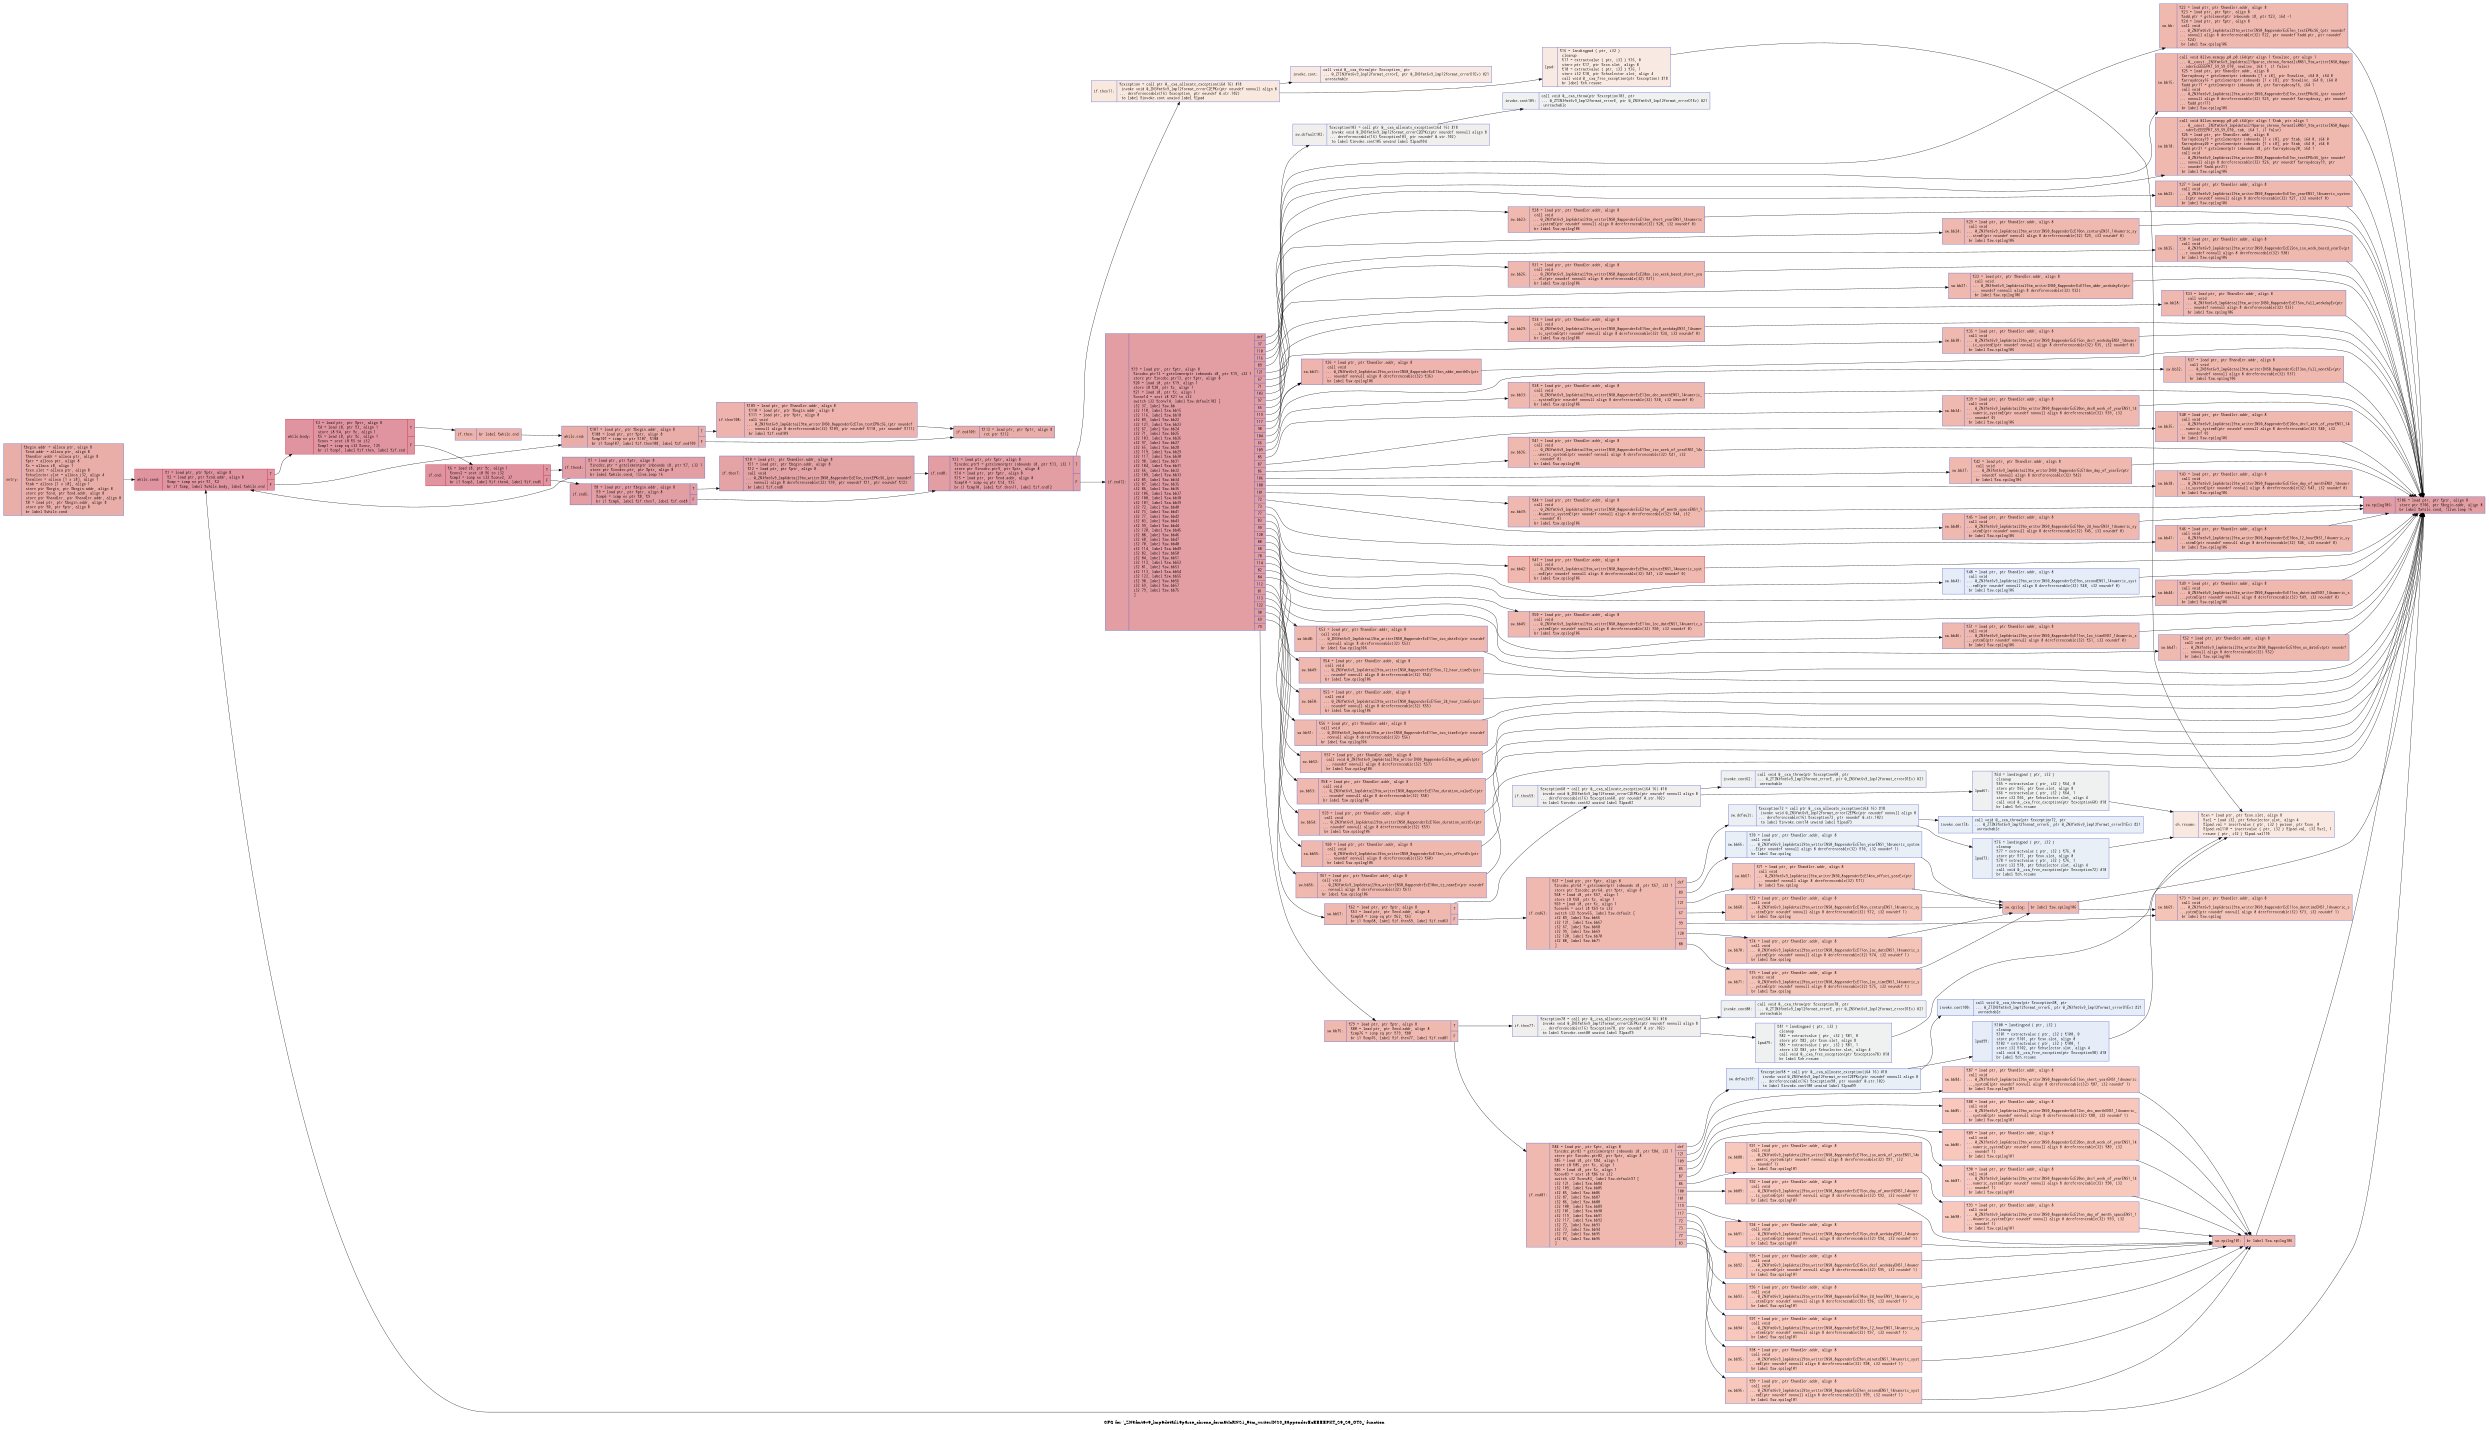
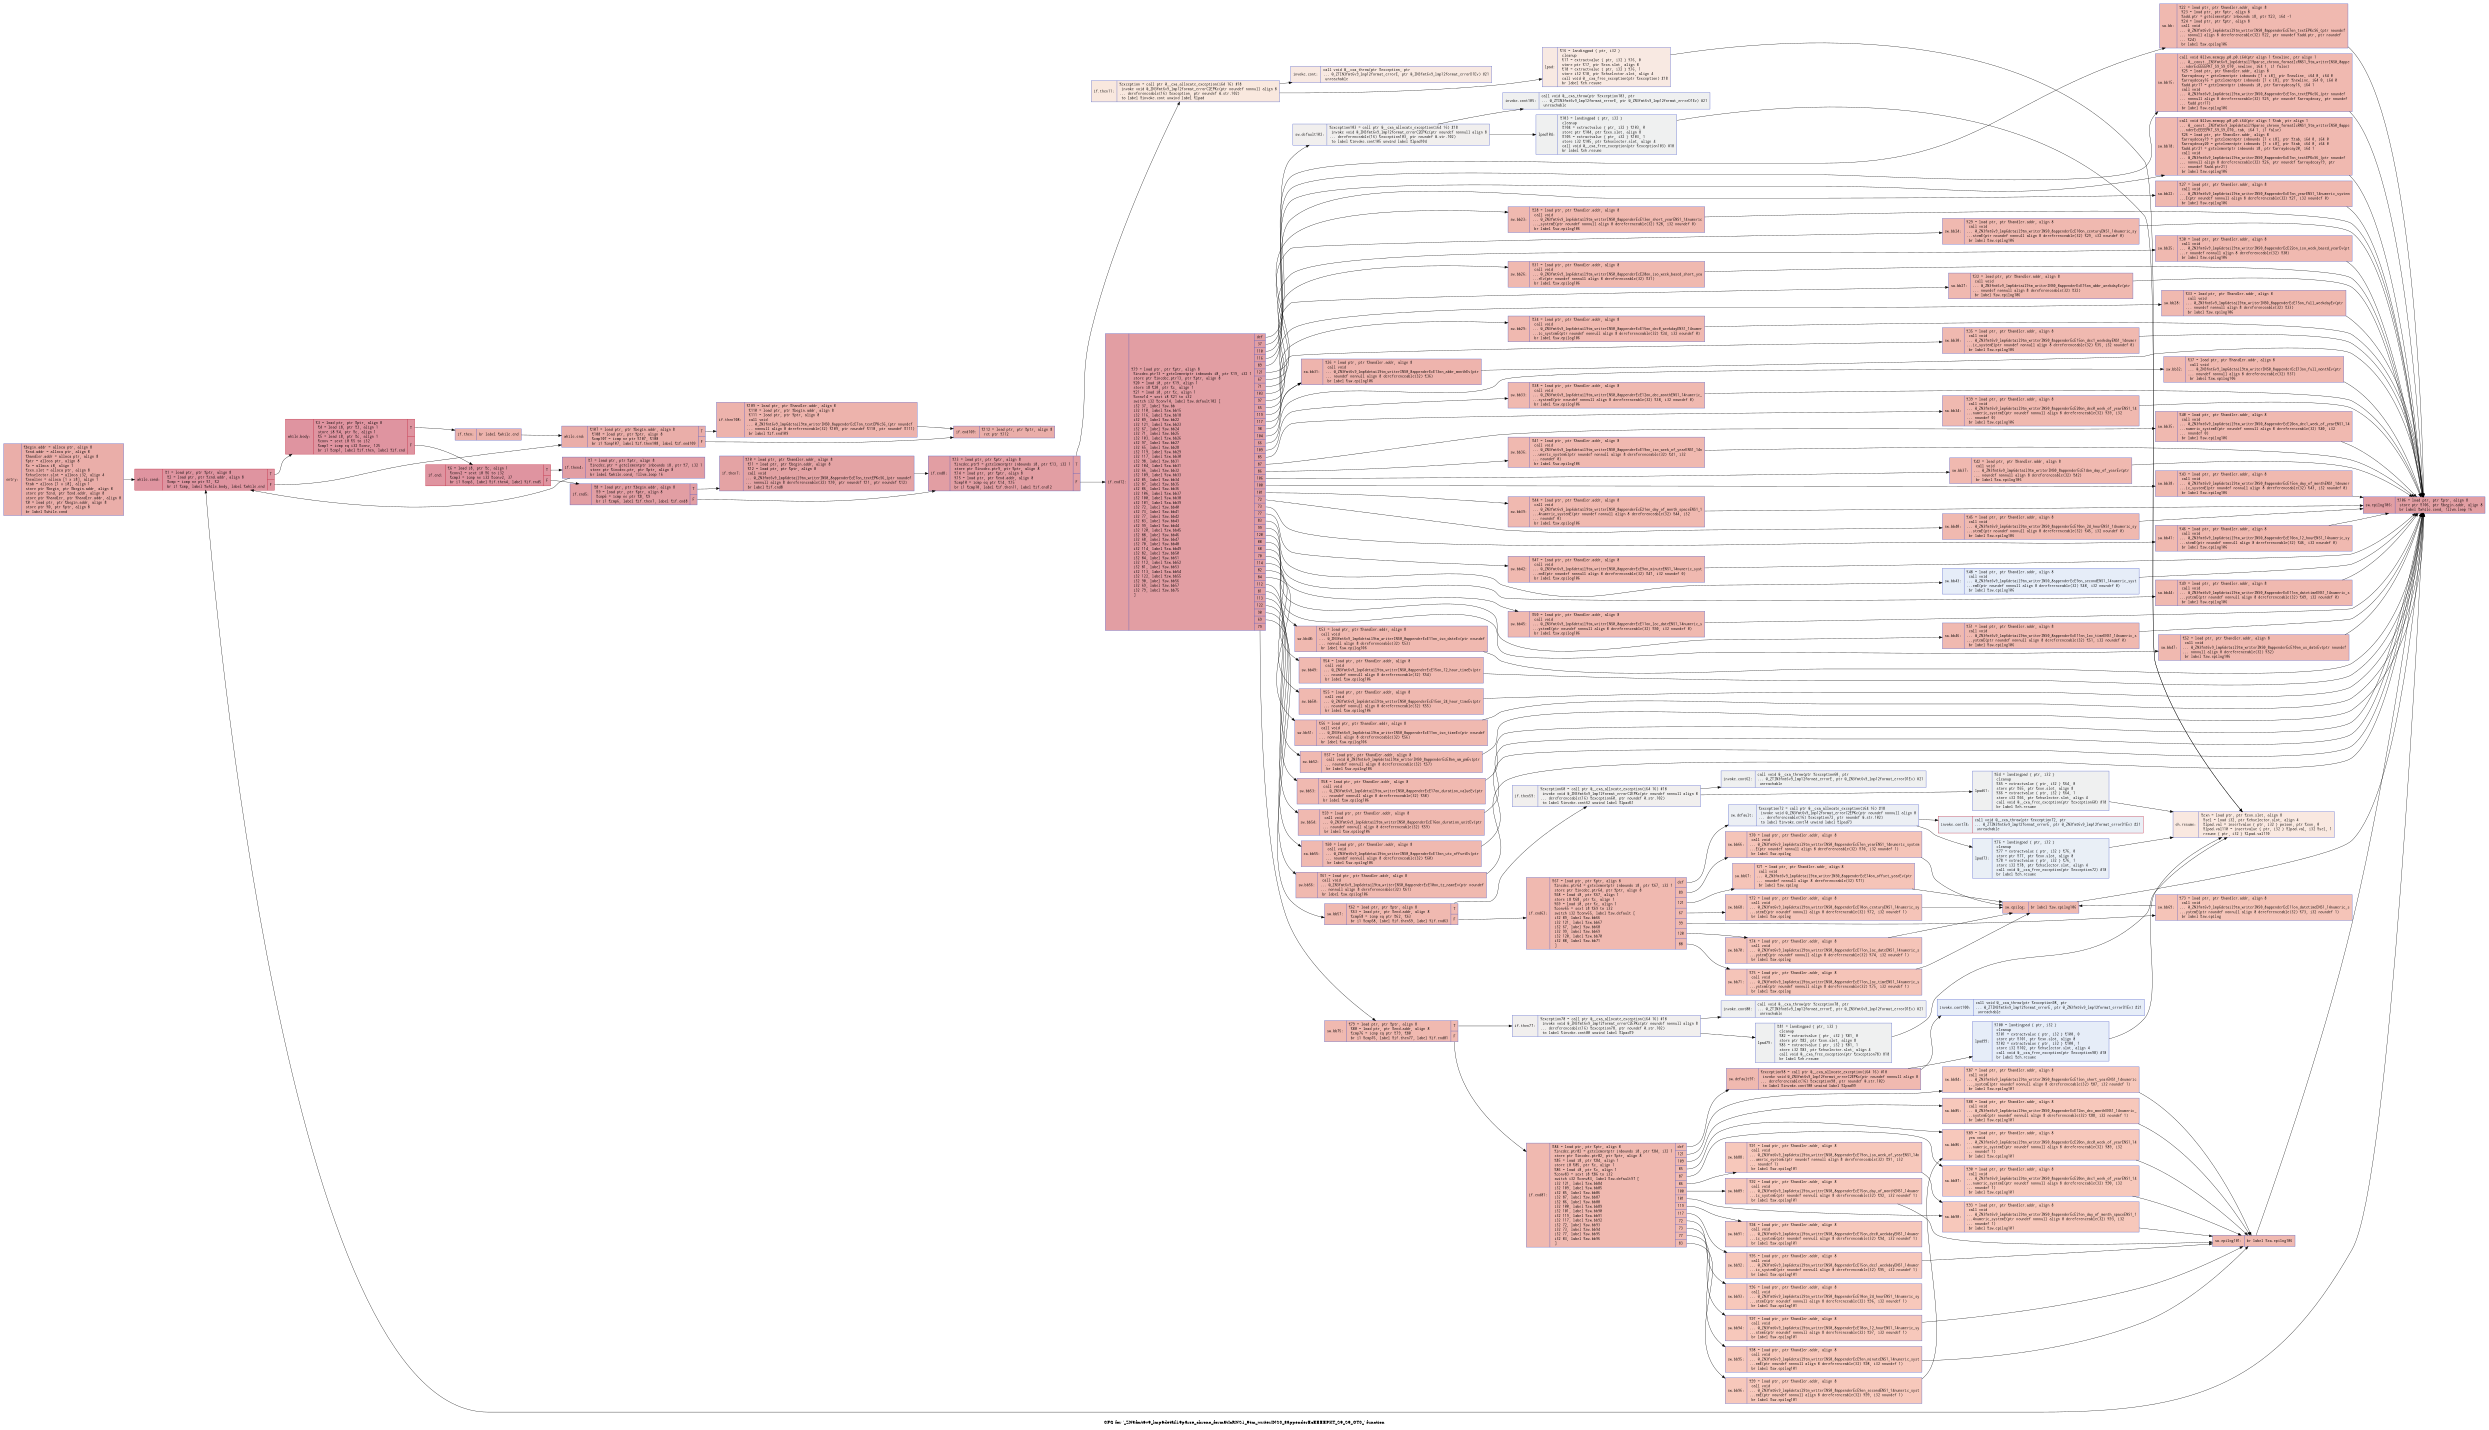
none -> (1606, 135)
(1606, 569) -> (1606, 569)
(2041, 825) -> (2041, 825)
(1824, 845) -> (1824, 845)
(2116, 909) -> (2119, 905)
(1762, 977) -> (1760, 977)
(1824, 1079) -> (1824, 1079)
(1977, 1138) -> (1976, 1138)
none -> (1812, 1213)
(2066, 1247) -> none
(2073, 1270) -> none
(2111, 1375) -> (1932, 1270)
